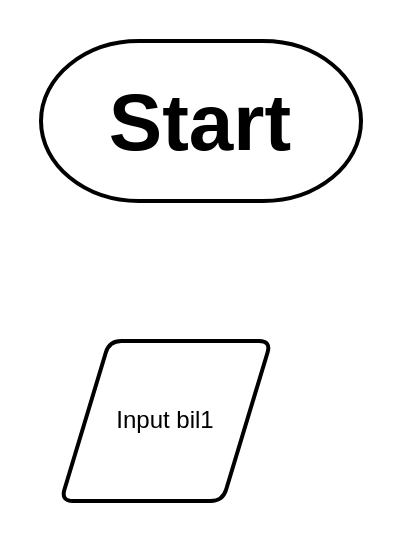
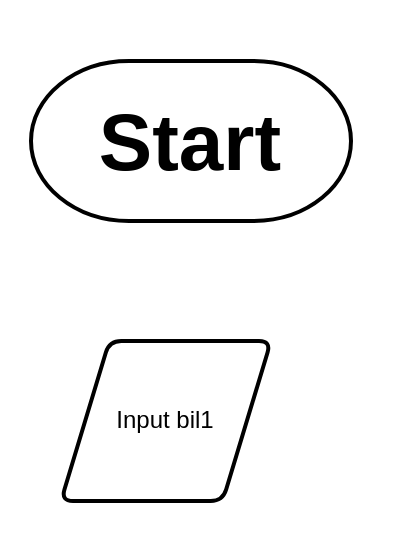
(201, 121) -> (191, 141)
